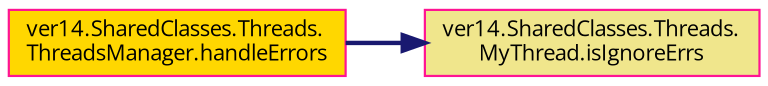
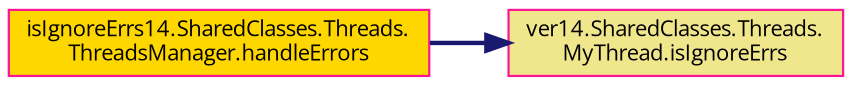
(177, 43) -> (219, 43)
